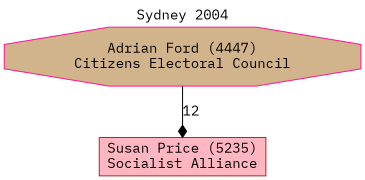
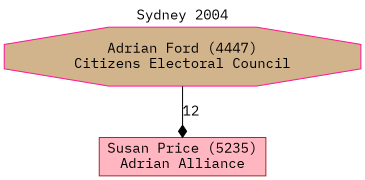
(183, 157) -> (183, 157)
